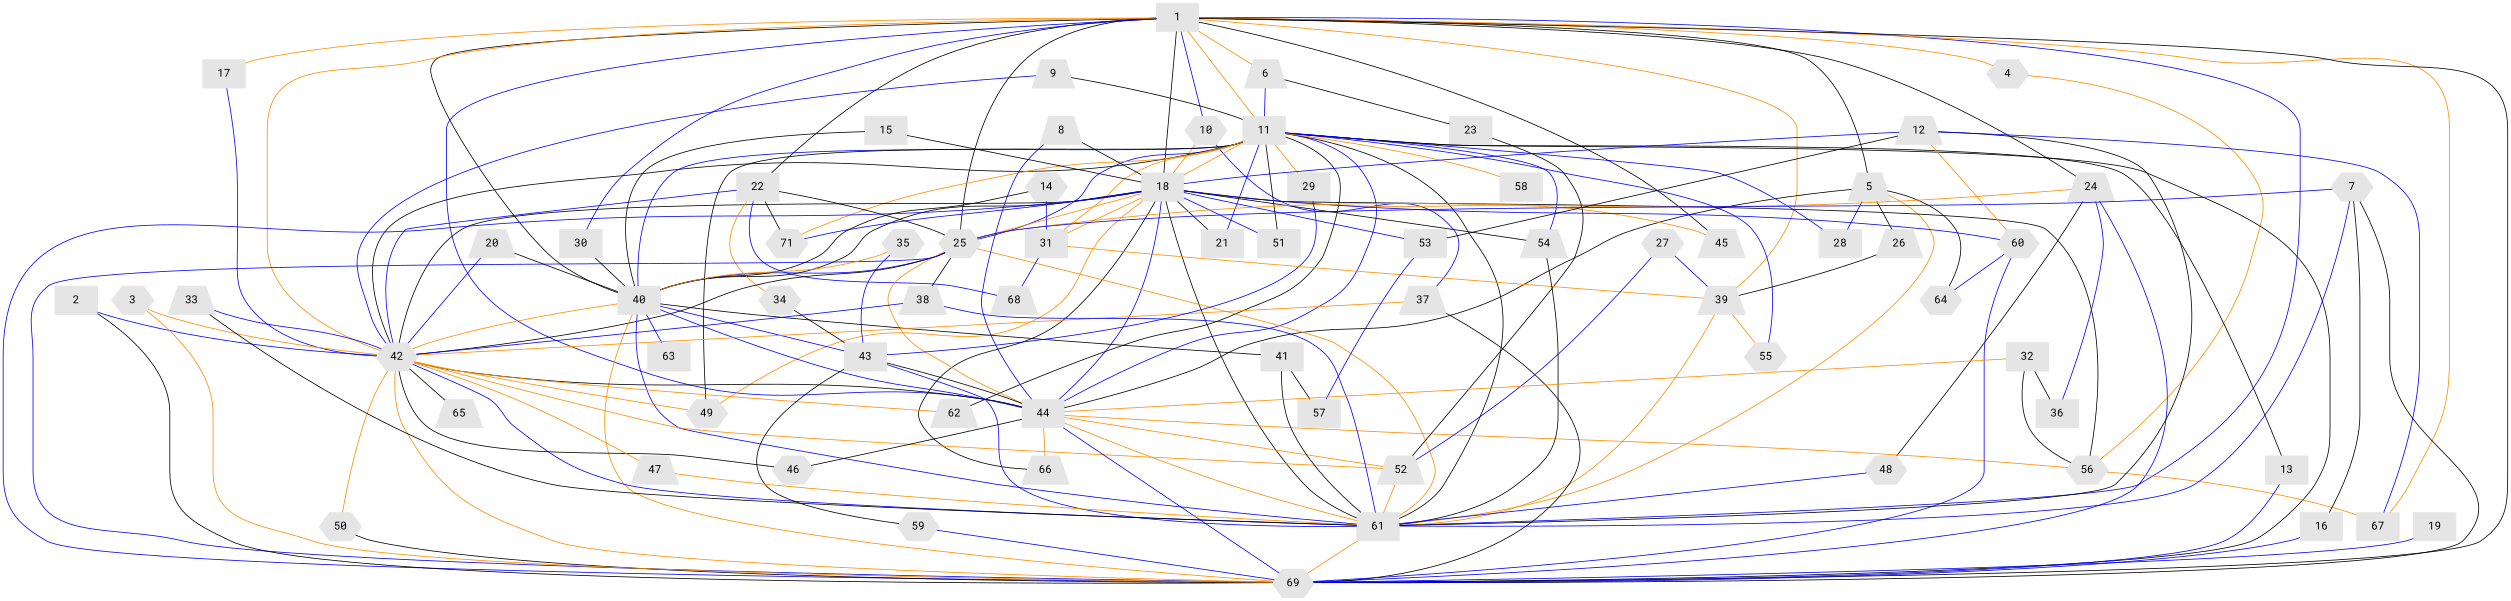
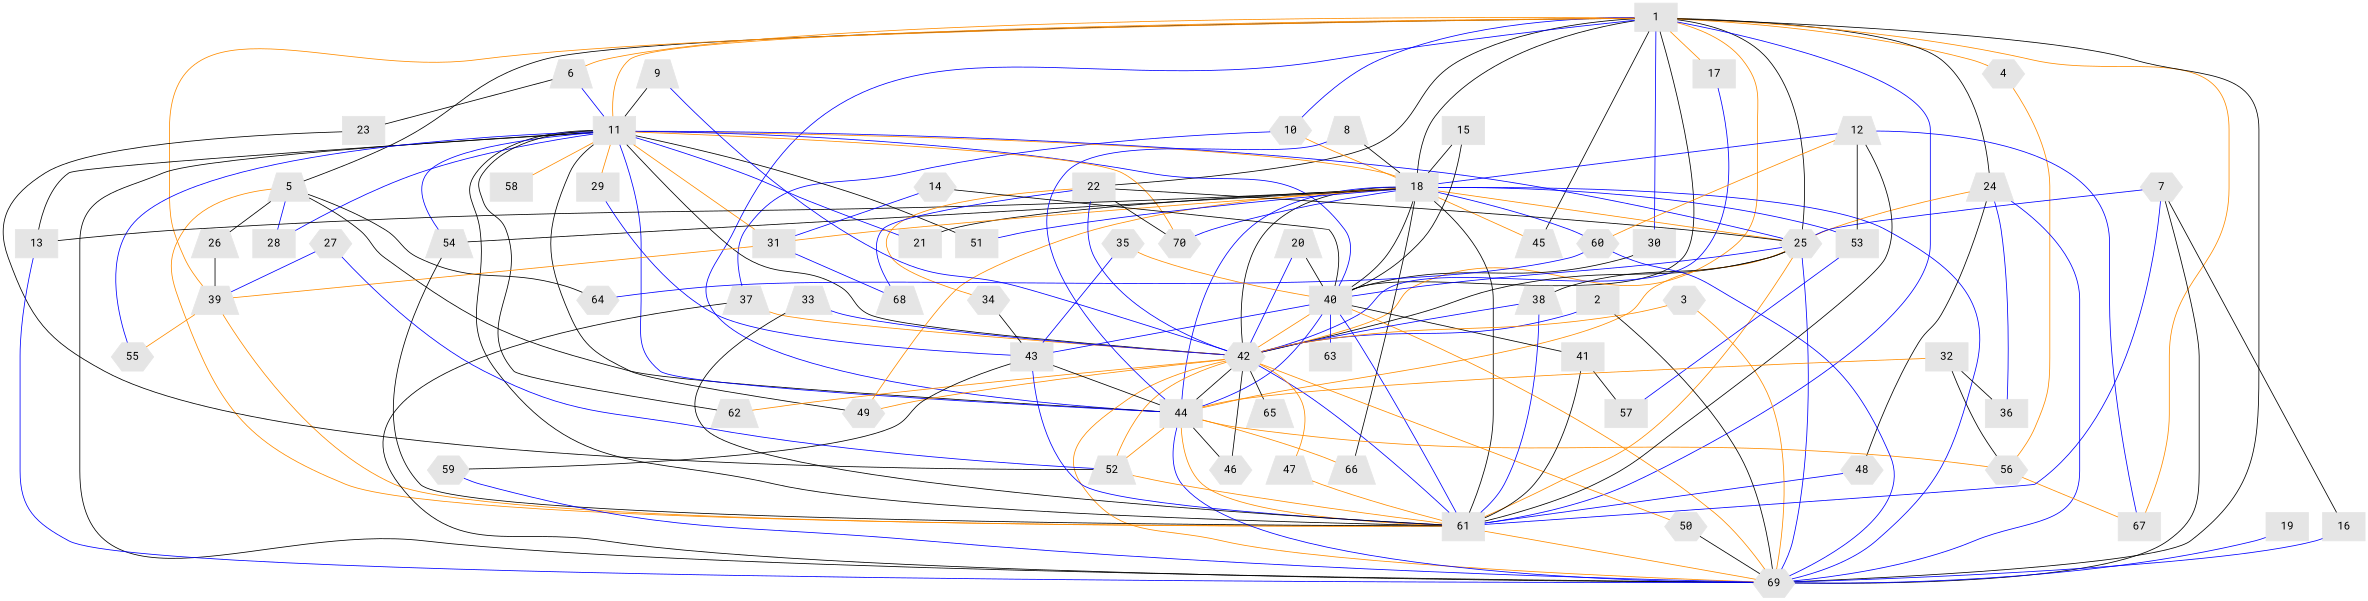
(1846, 211) -> (793, 210)
(787, 244) -> (1180, 244)
